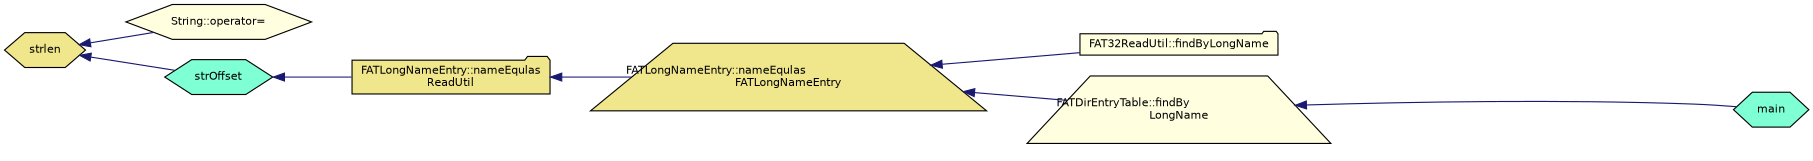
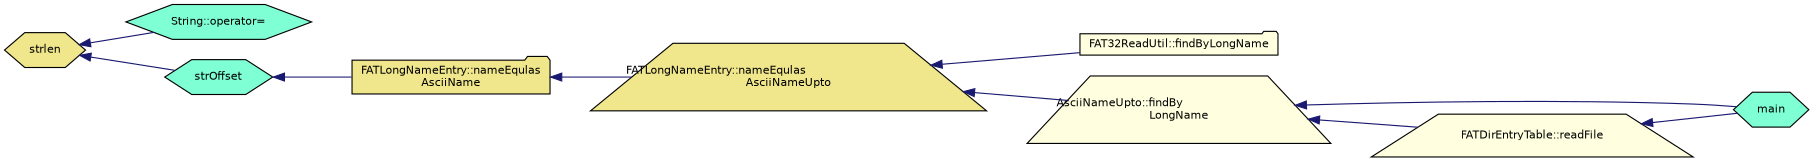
(219, 22) -> (219, 22)
(451, 77) -> (451, 77)
(789, 77) -> (789, 77)
(1179, 110) -> (1179, 110)
none -> (1532, 136)
